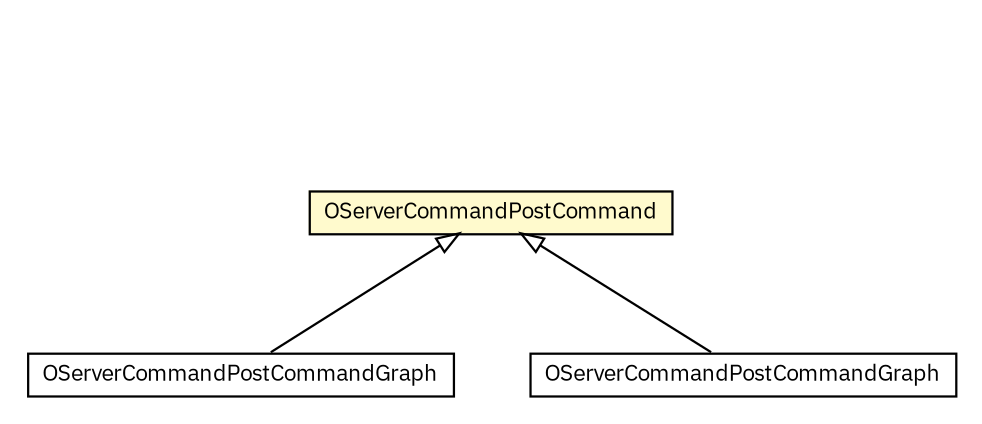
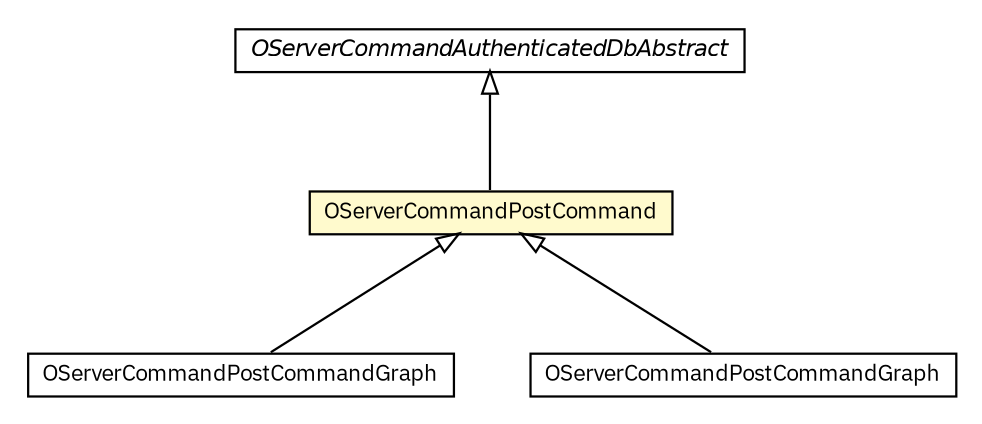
none -> (490, 50)
